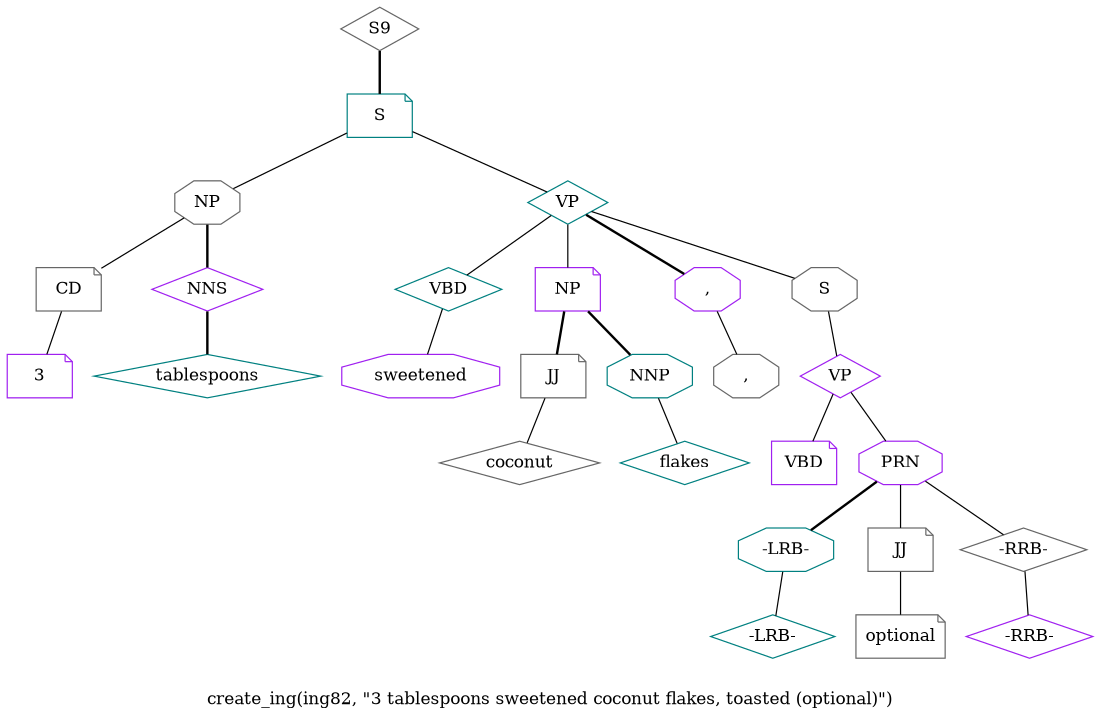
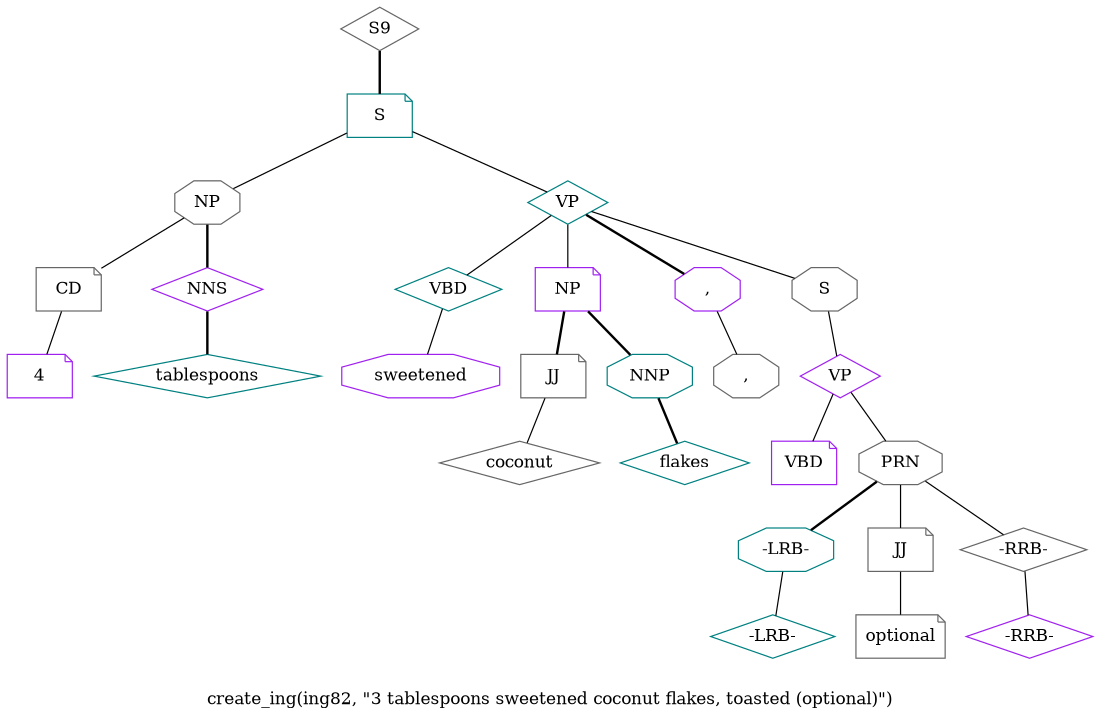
(40, 376) -> (40, 376)
(668, 421) -> (668, 421)
(901, 463) -> (901, 463)
